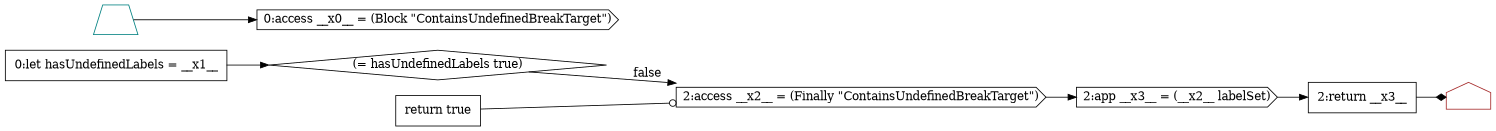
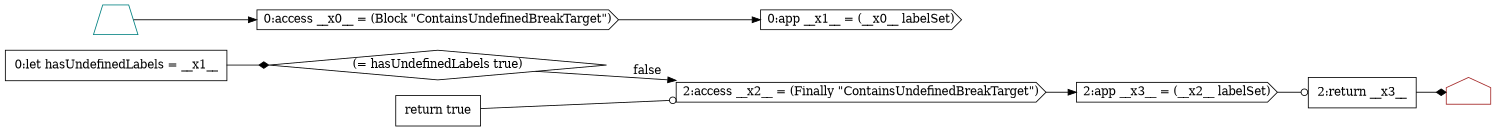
none -> (861, 20)
(243, 65) -> (243, 65)
(1288, 97) -> (1289, 92)
